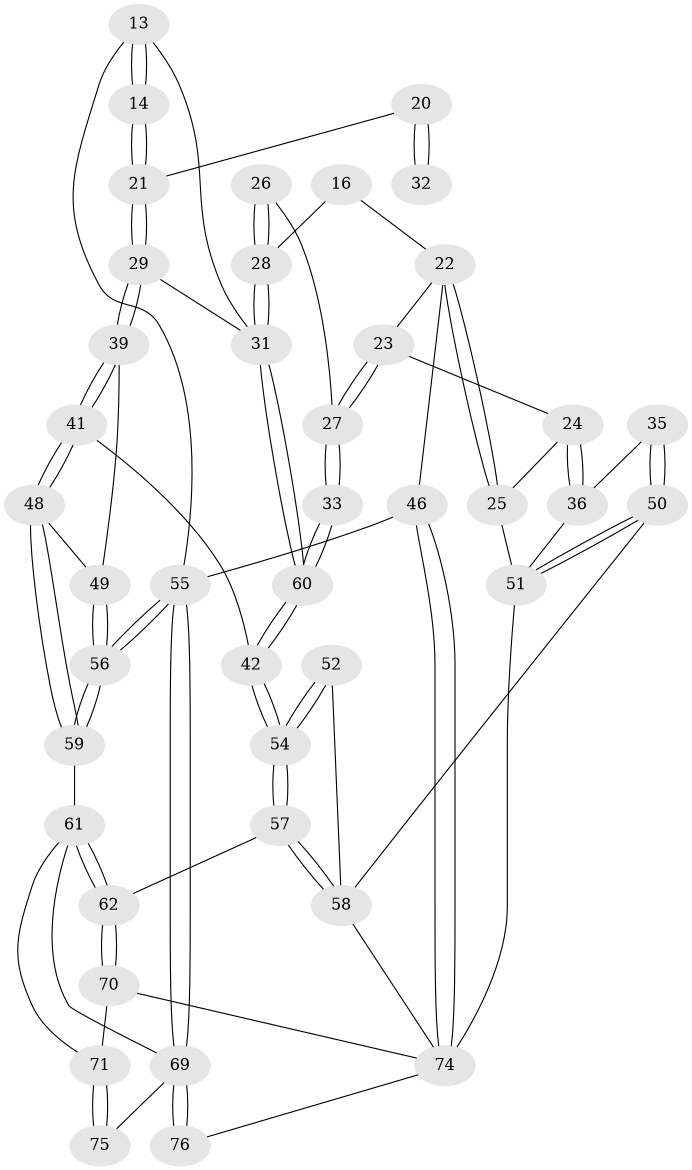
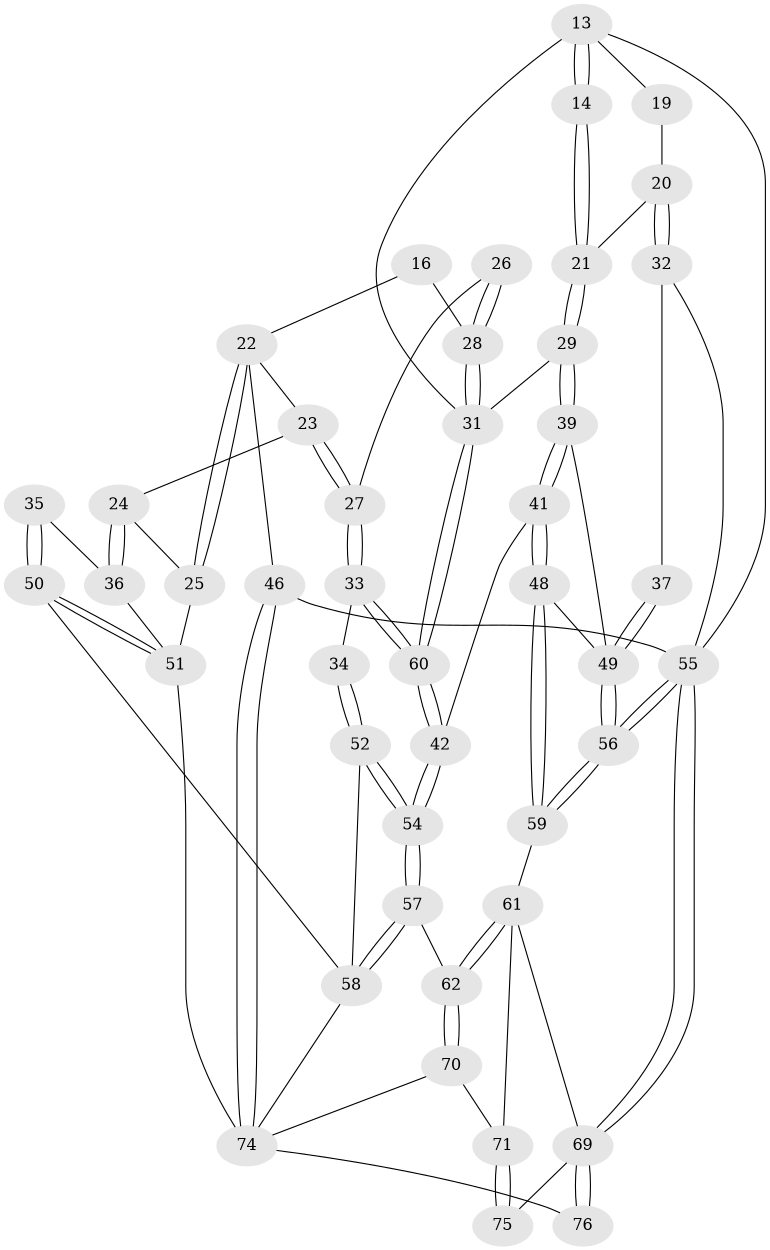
none -> (662, 105)
none -> (723, 461)
none -> (662, 585)
none -> (339, 665)
